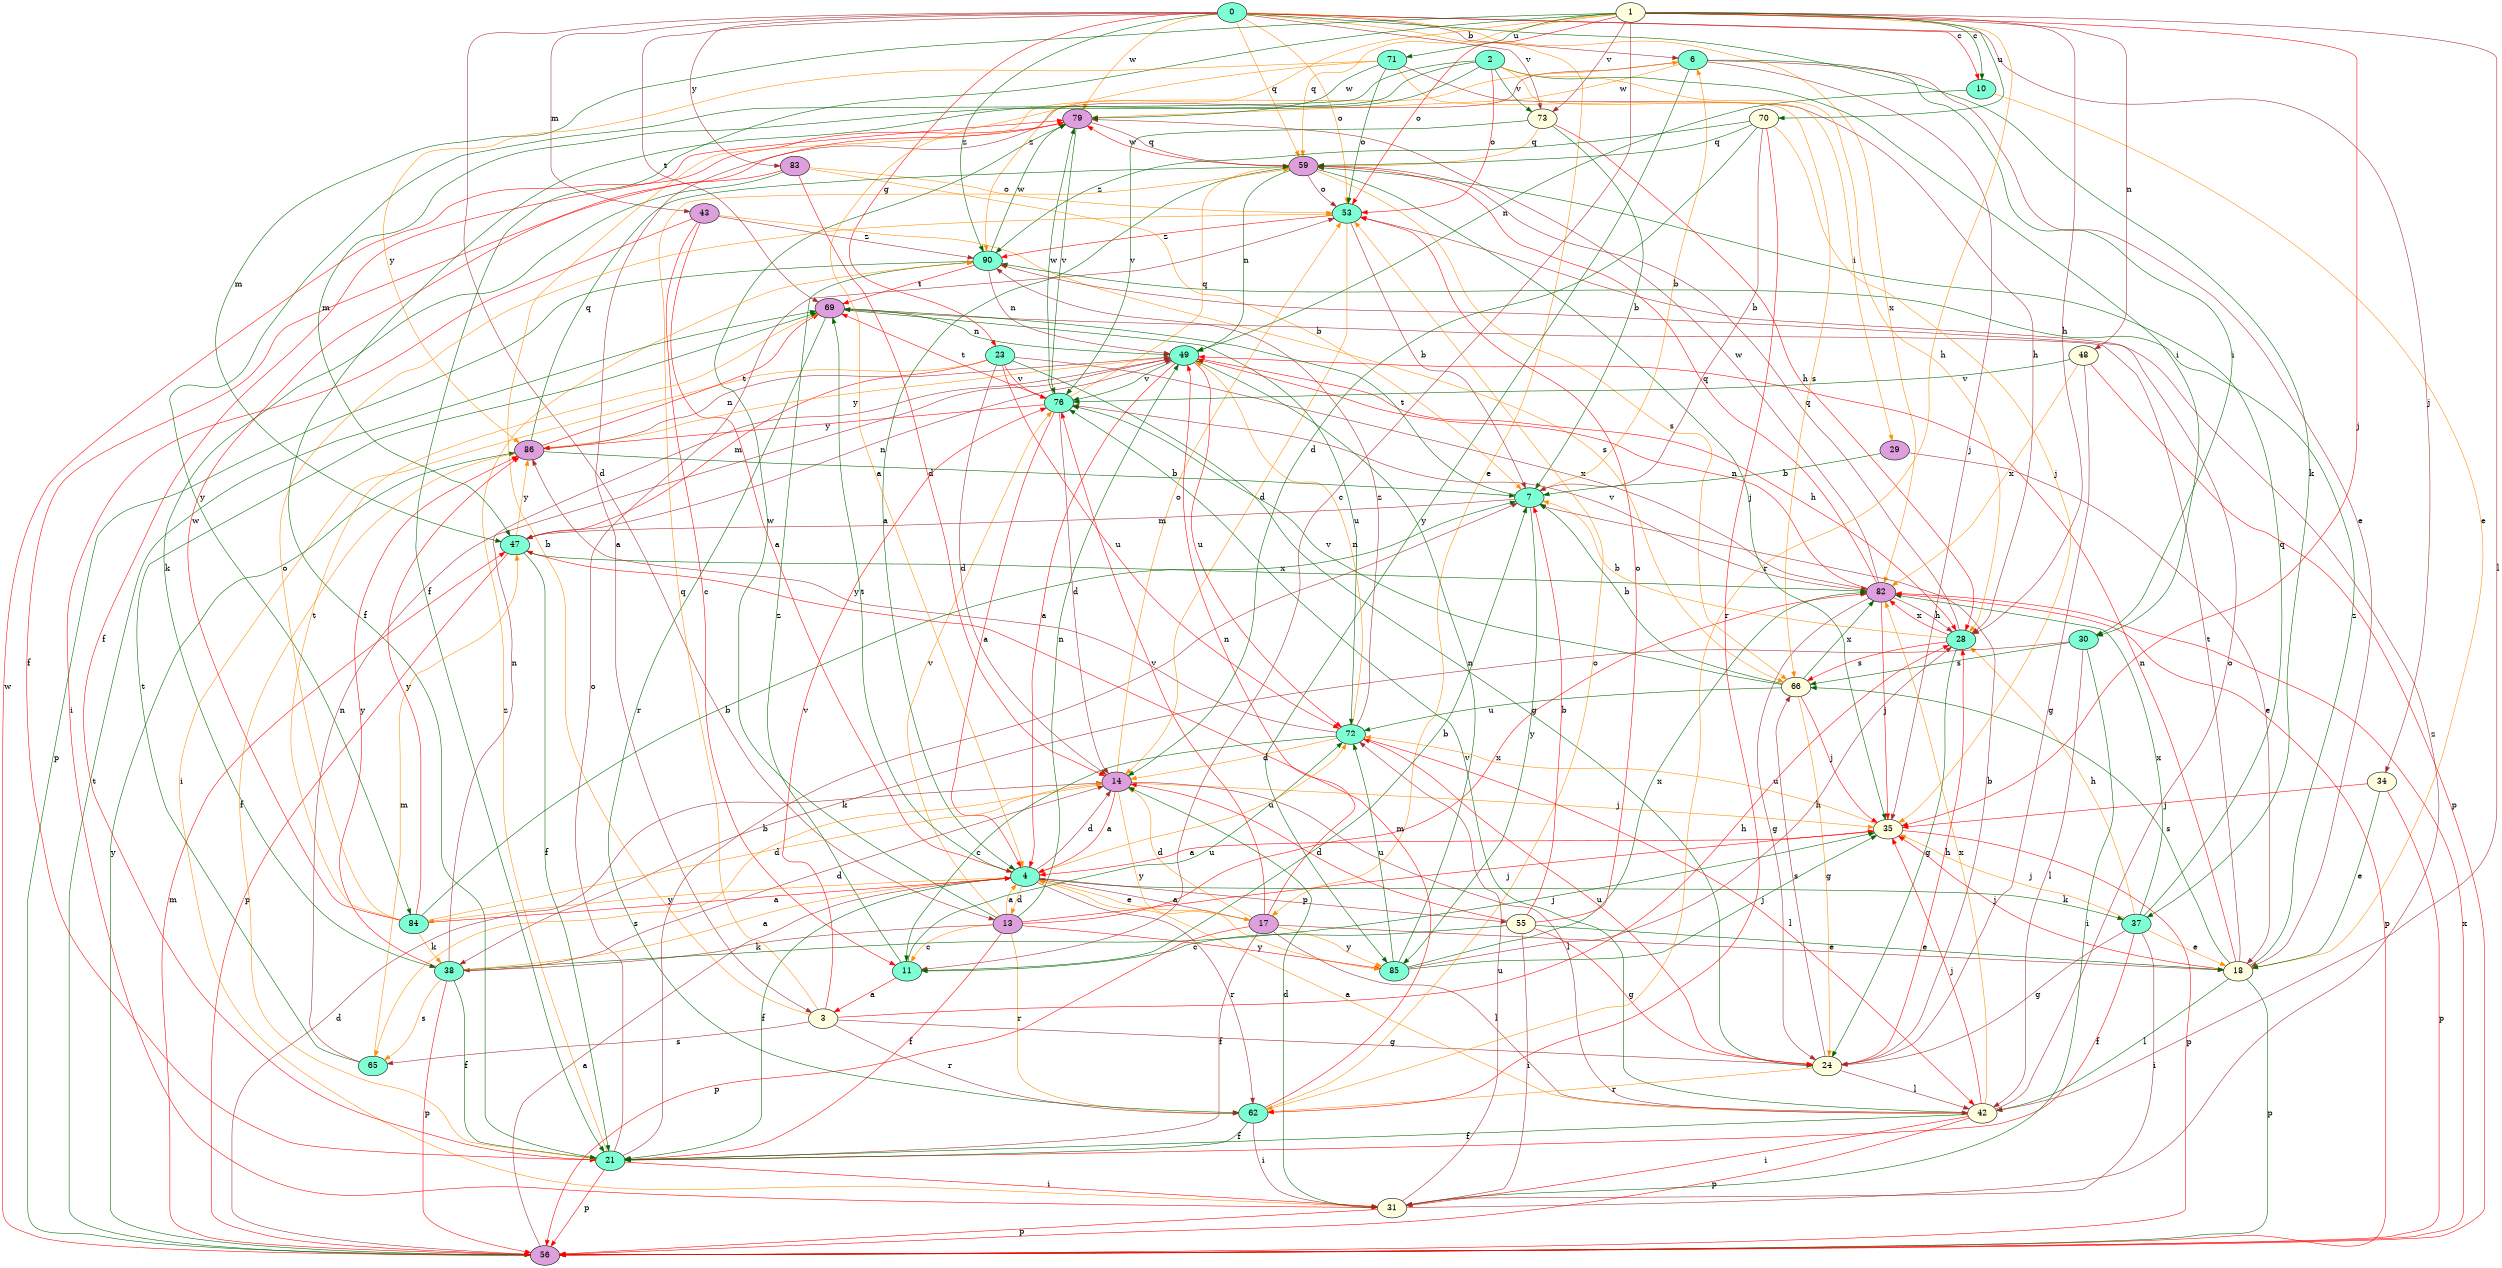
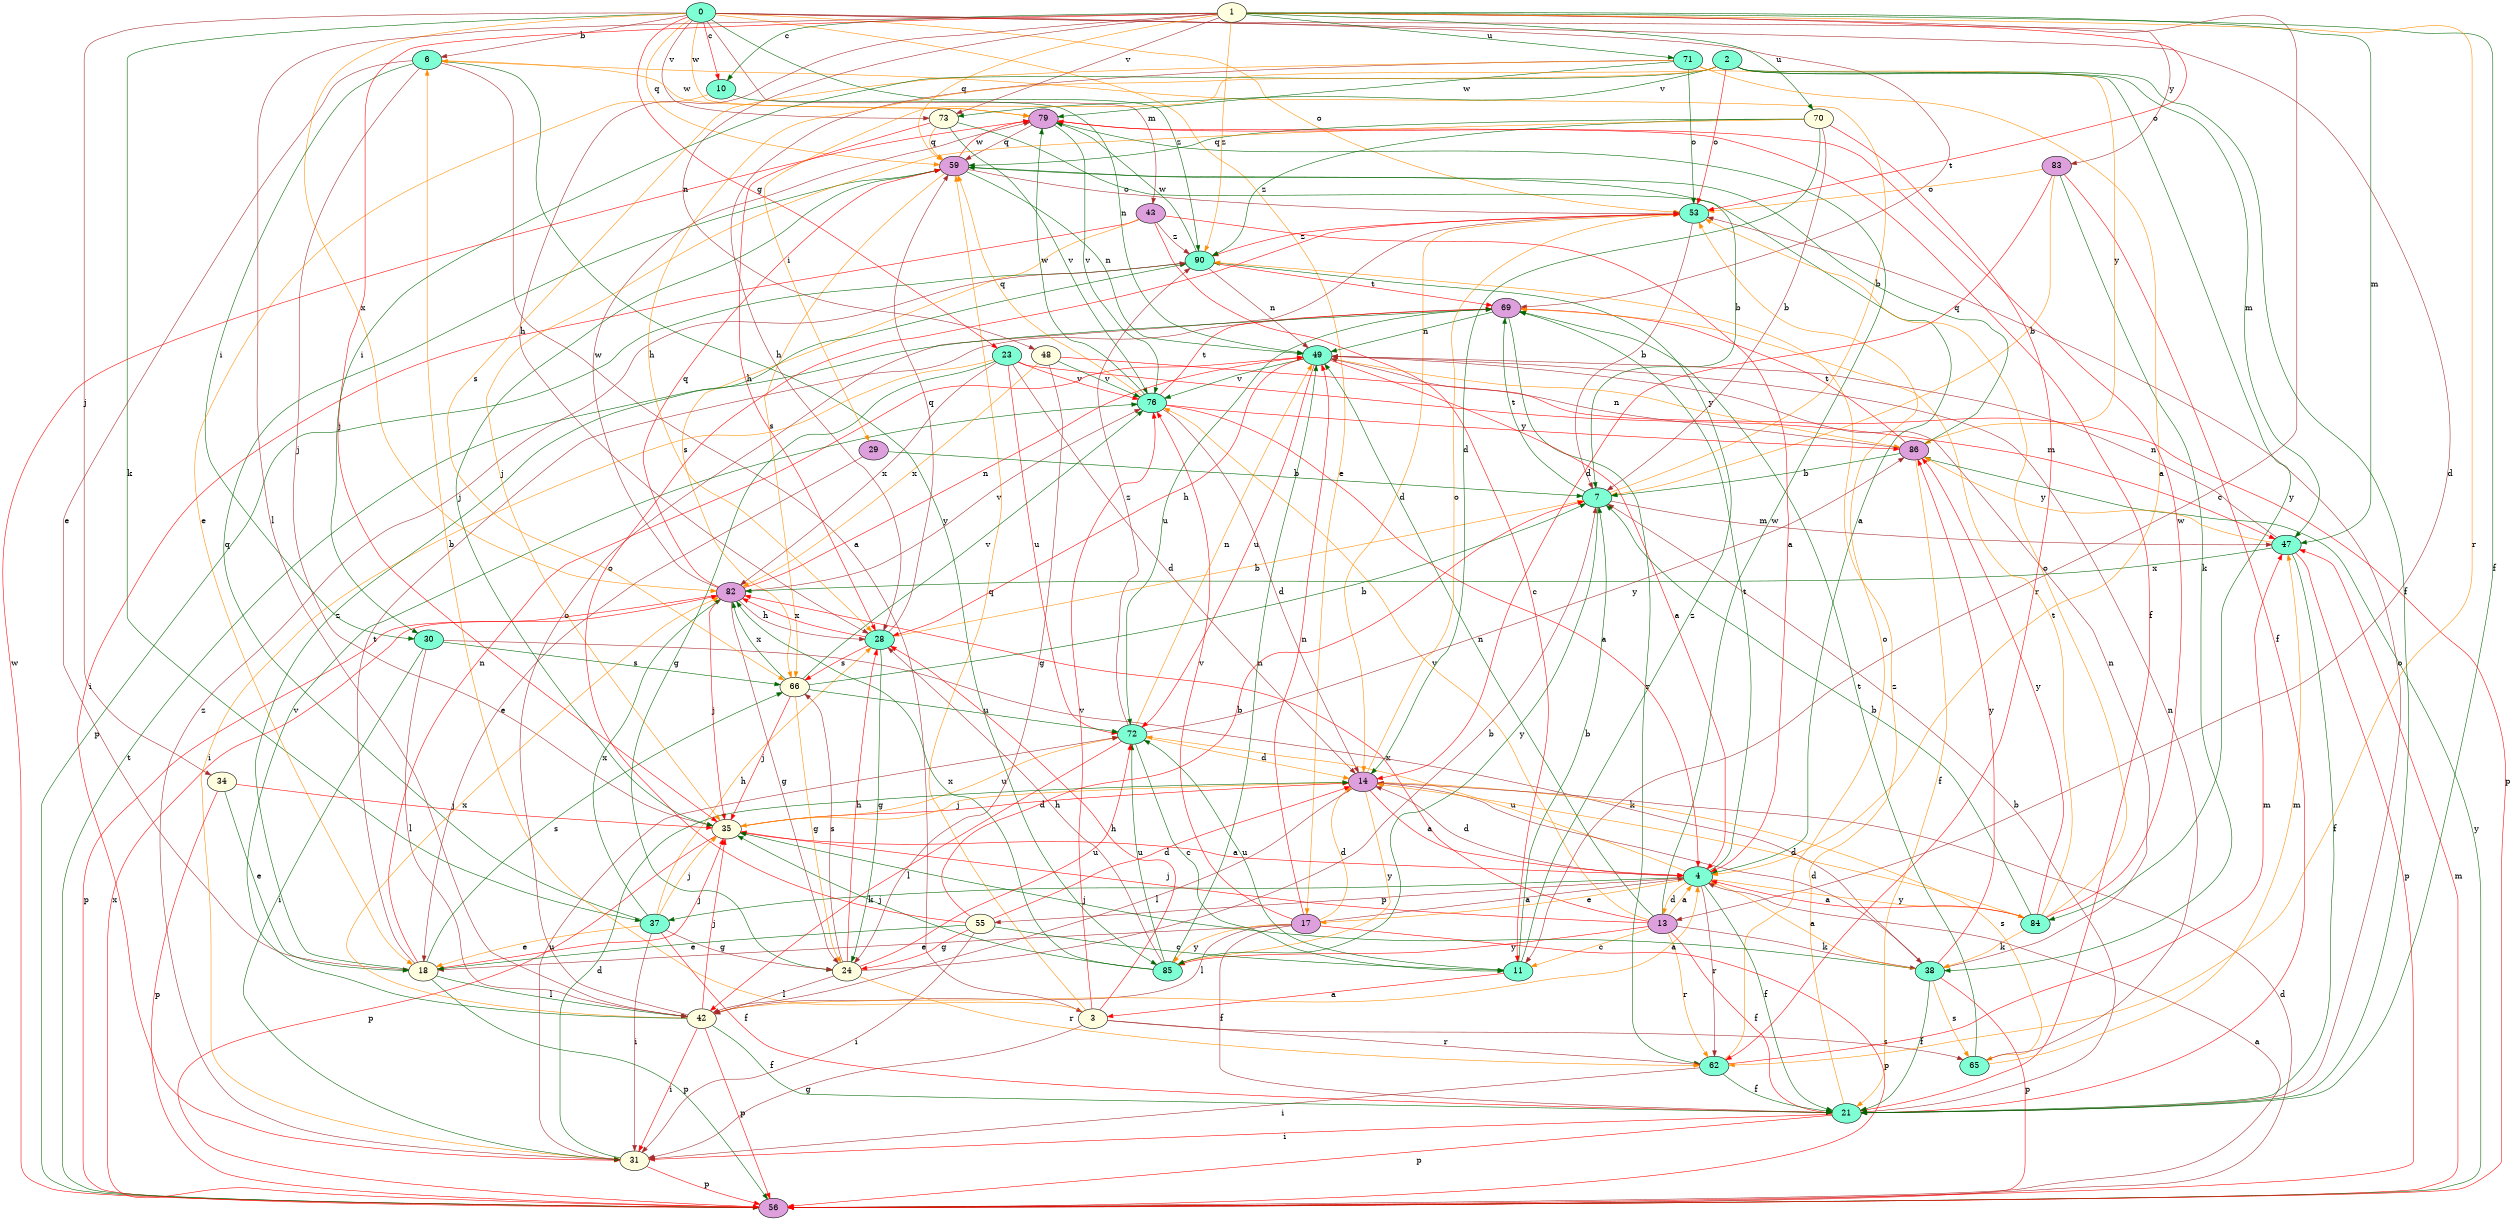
none -> (1027, 803)
(1322, 1043) -> (861, 1072)
